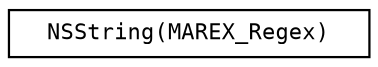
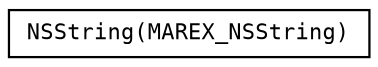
(189, 34) -> (189, 34)
